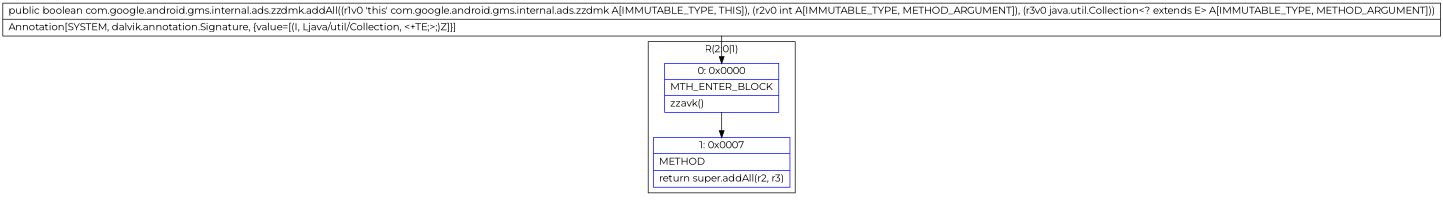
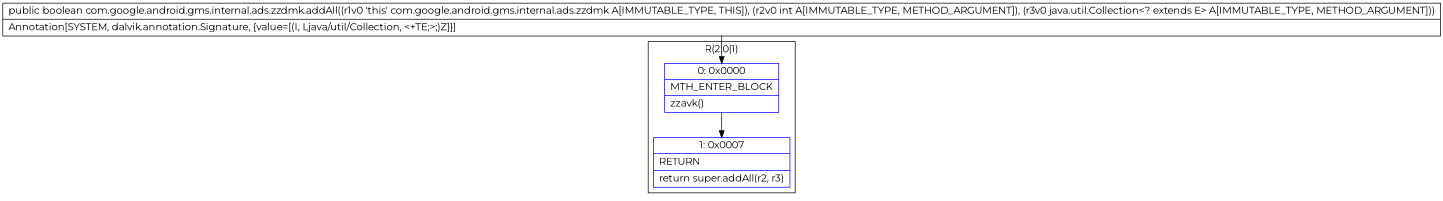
(682, 162) -> (680, 162)
